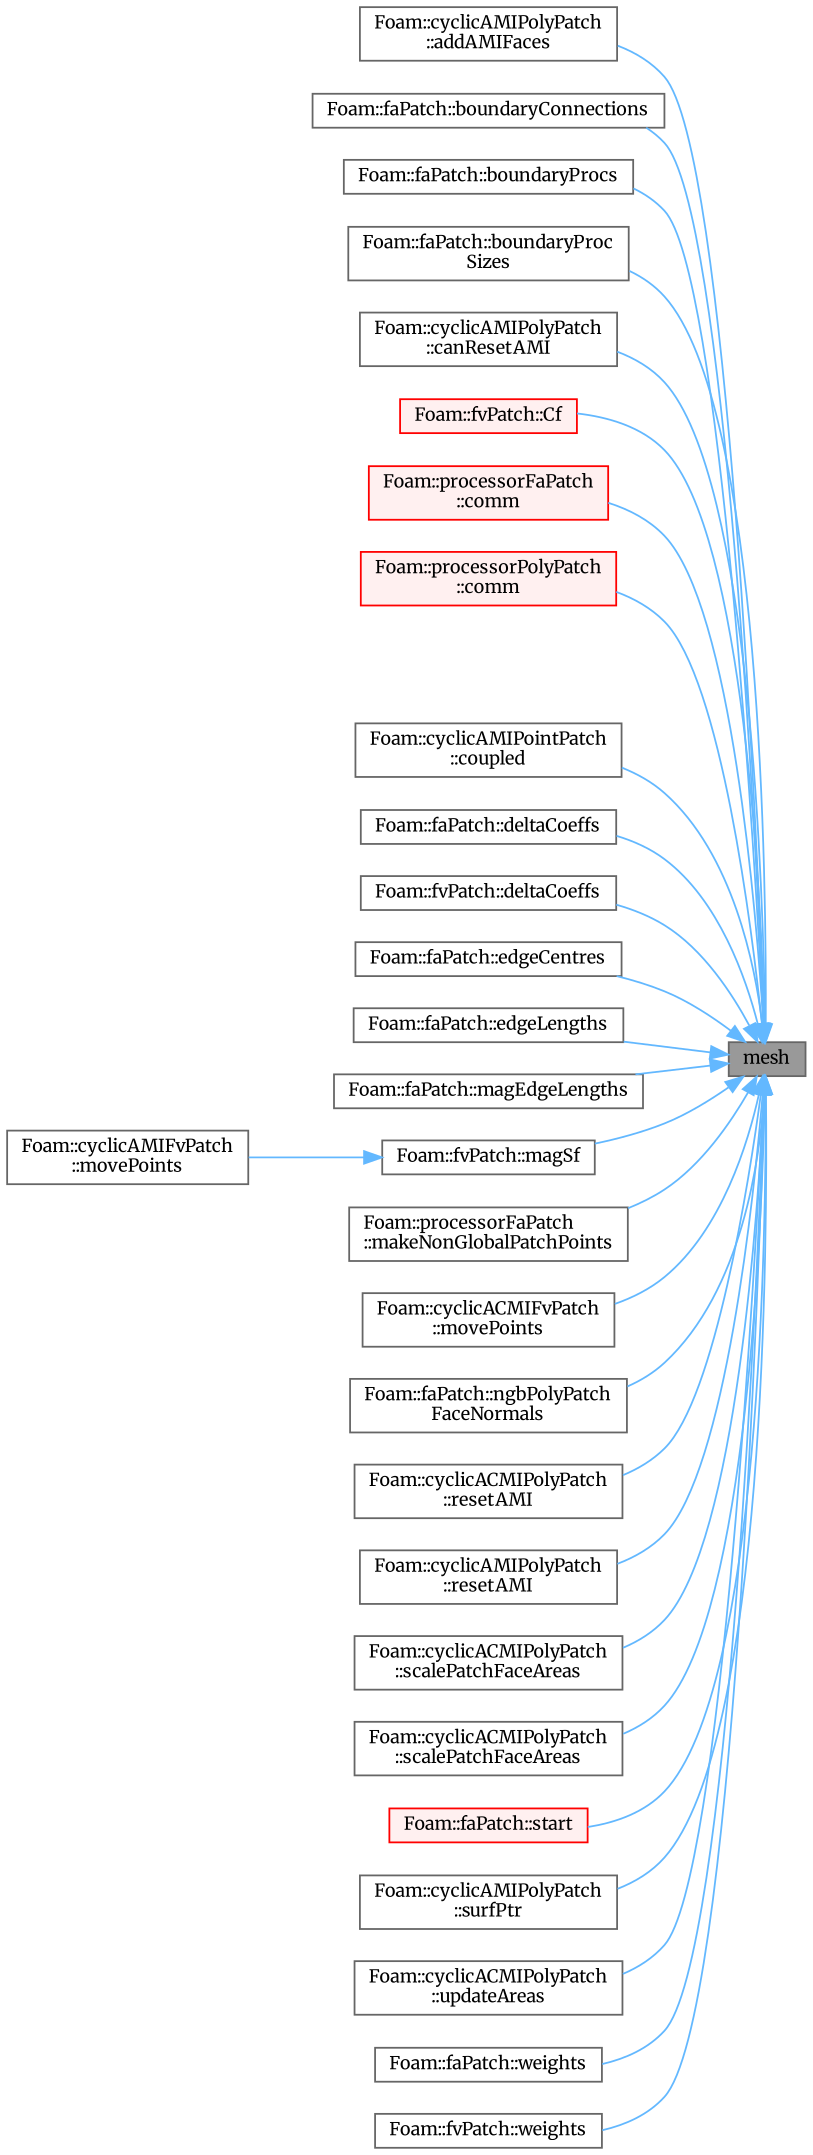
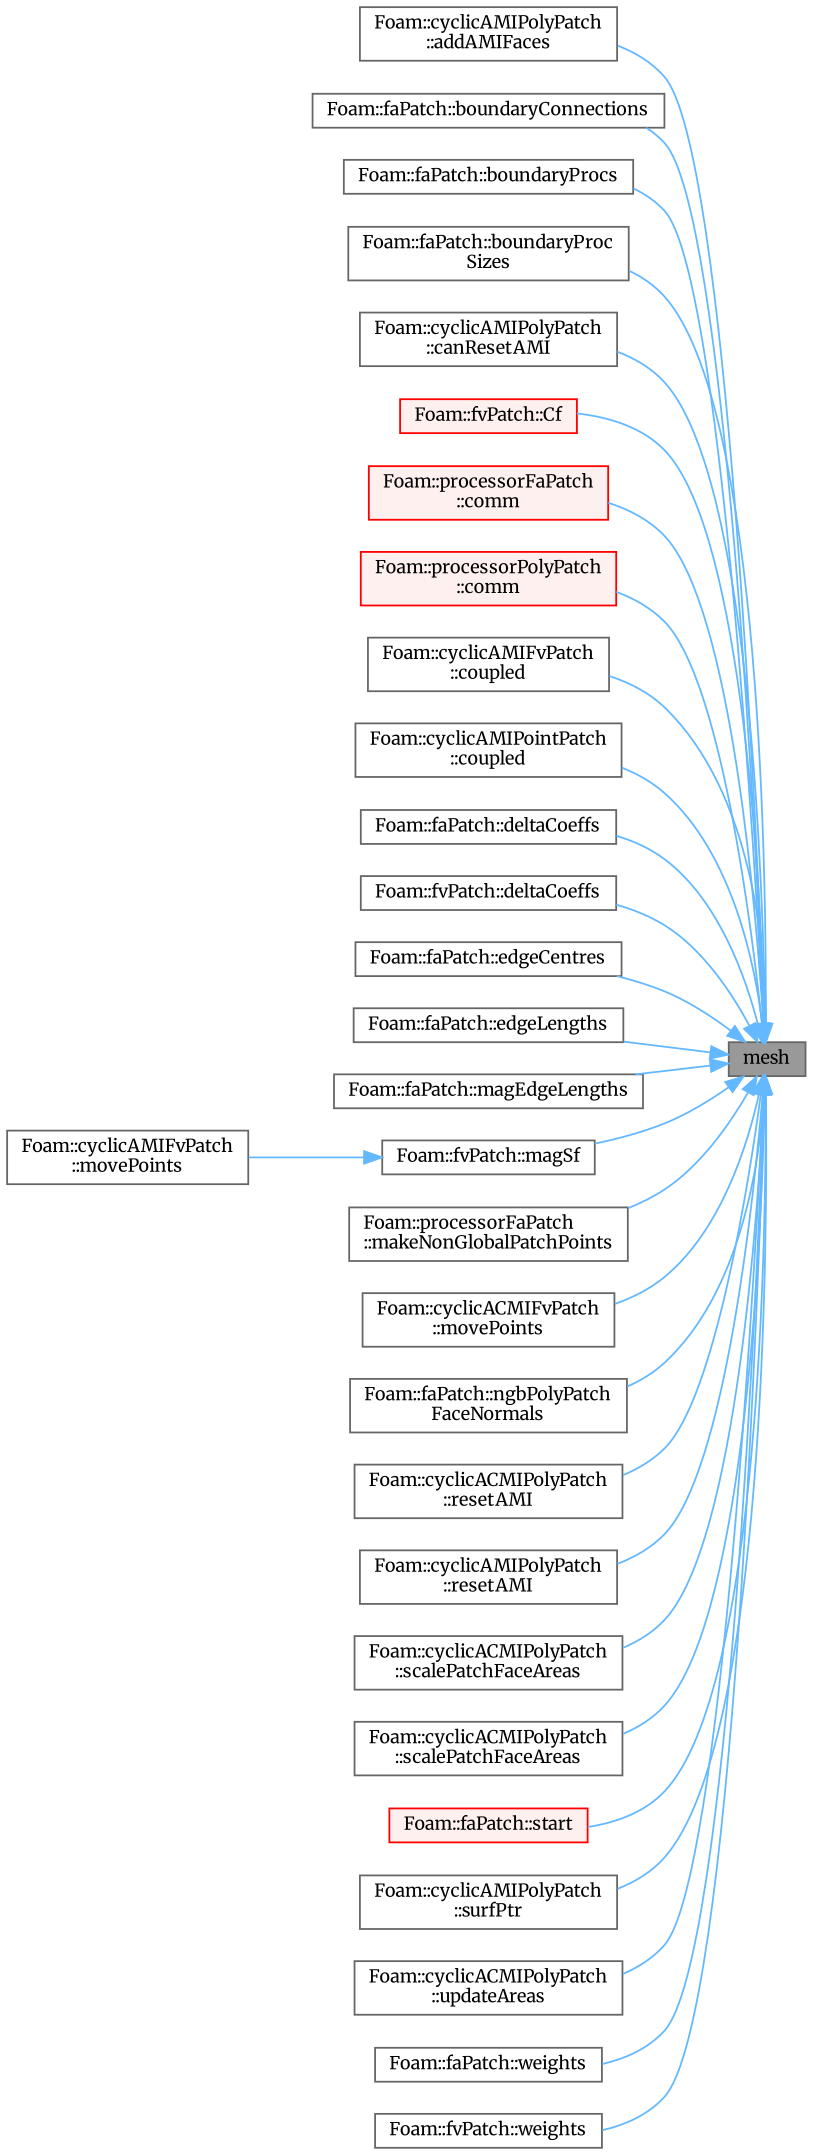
none -> (489, 664)
